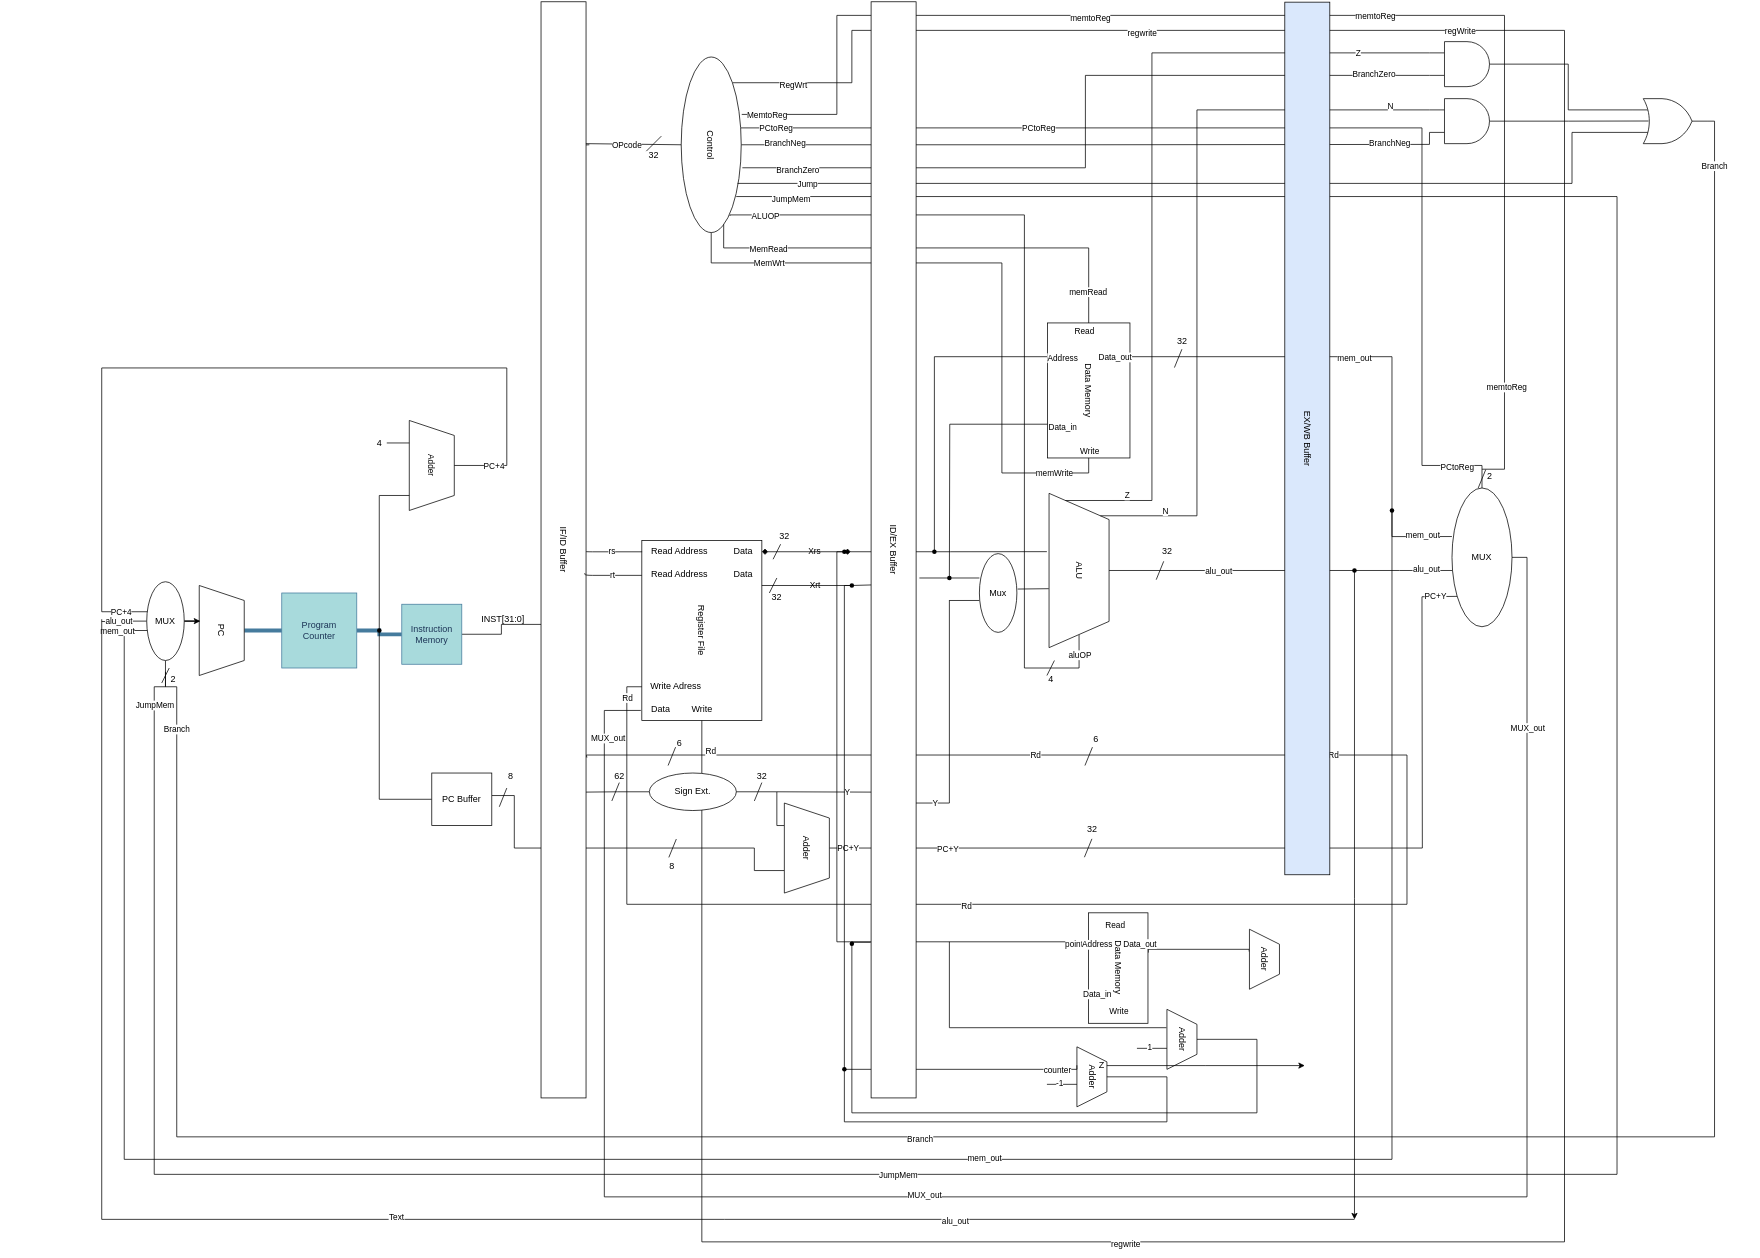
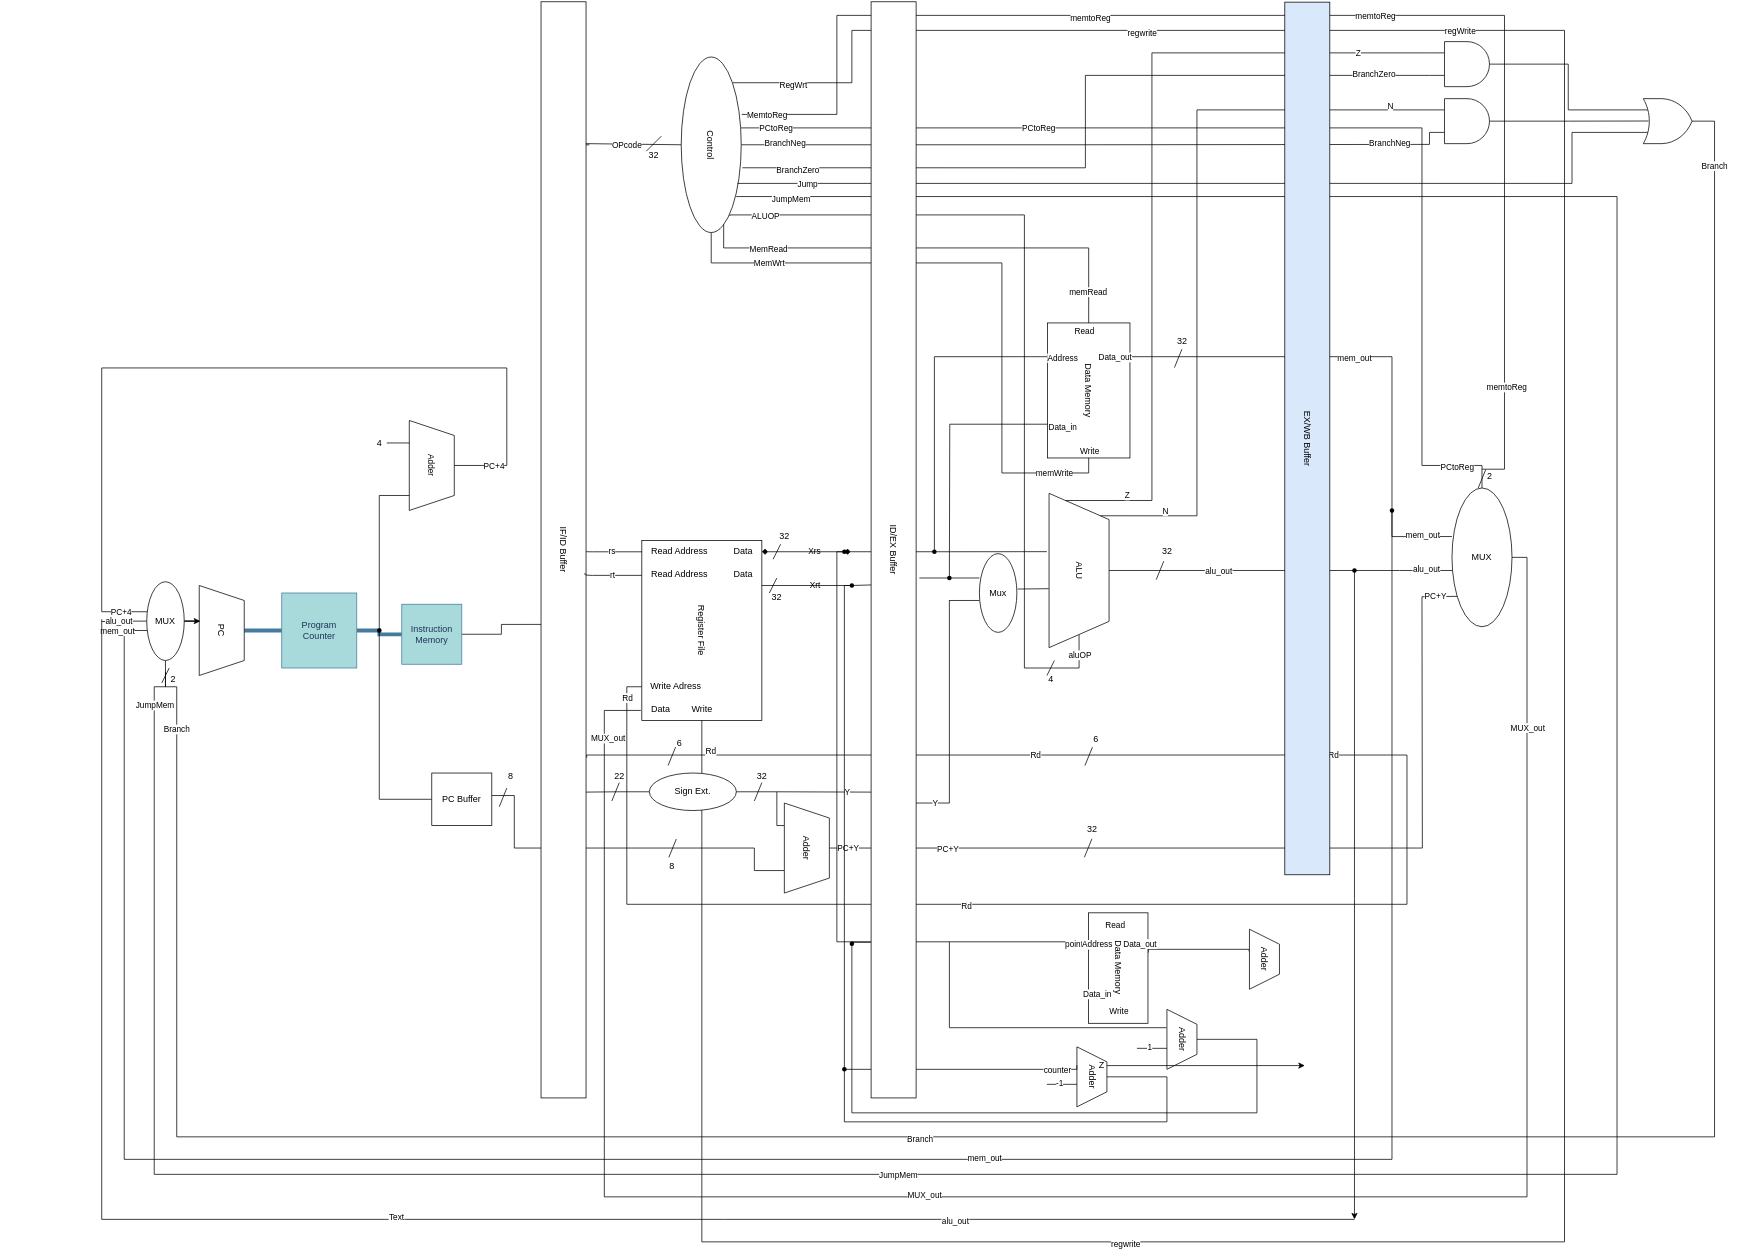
(503, 619) -> none
(620, 777) -> (620, 777)
